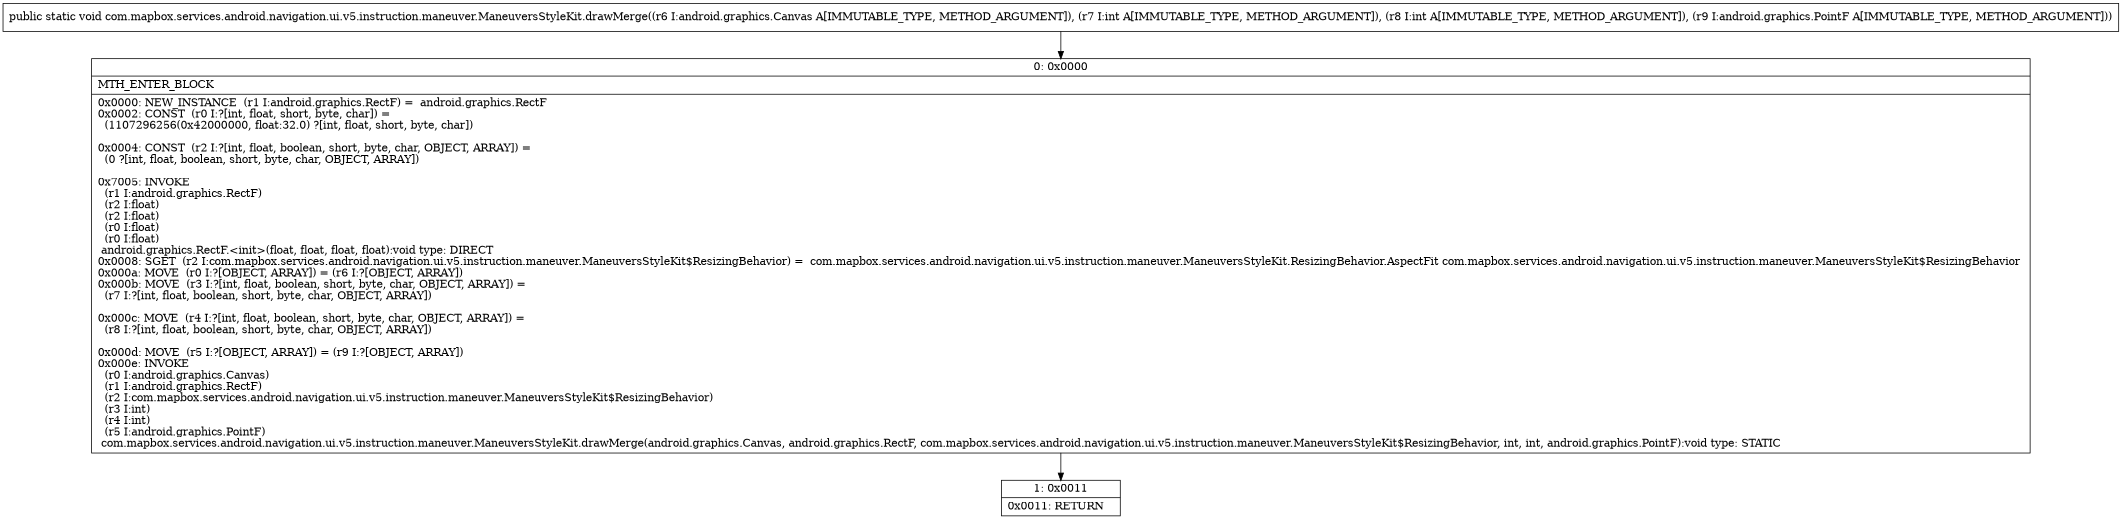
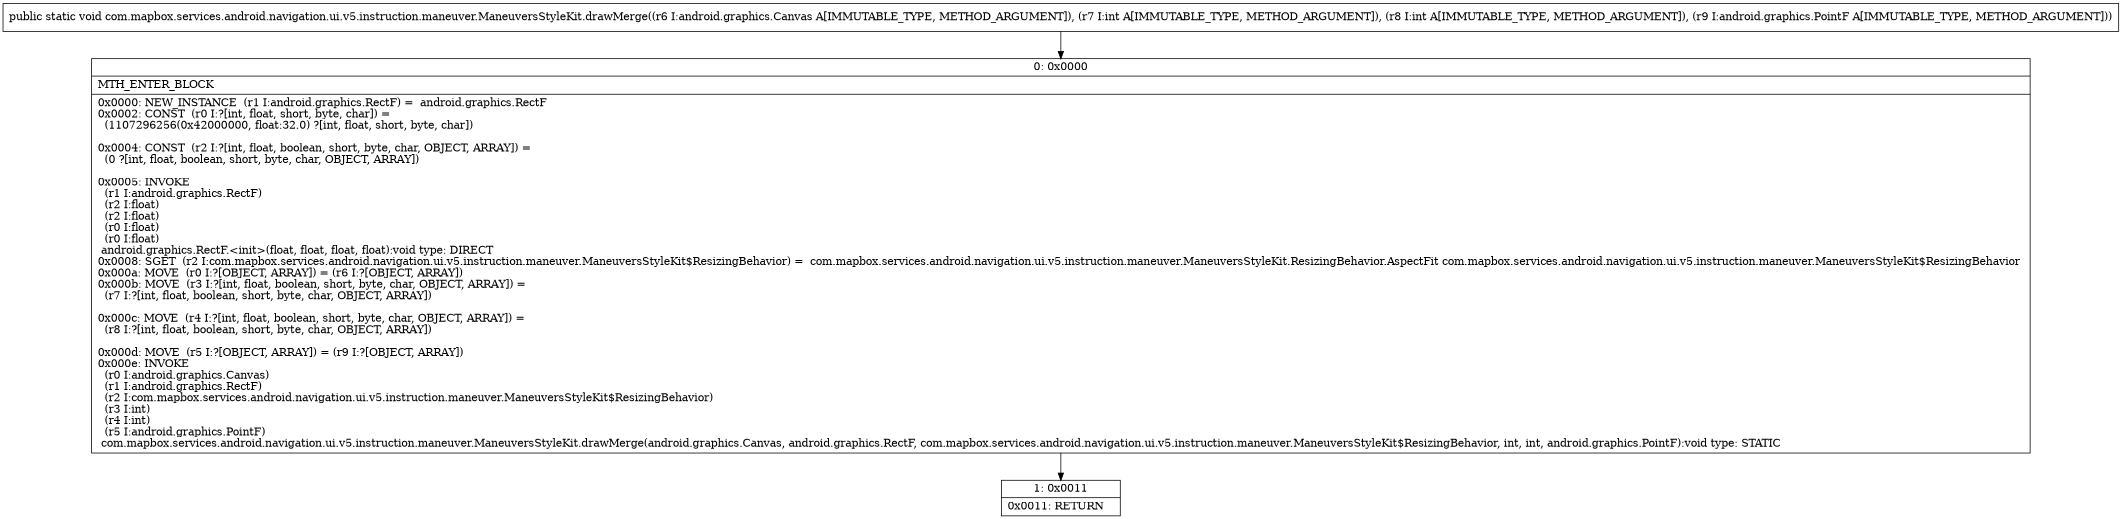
(147, 182) -> (147, 182)
